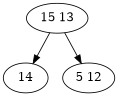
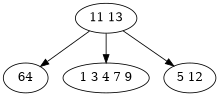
(57, 18) -> (106, 18)
(26, 78) -> (26, 78)
none -> (106, 78)
